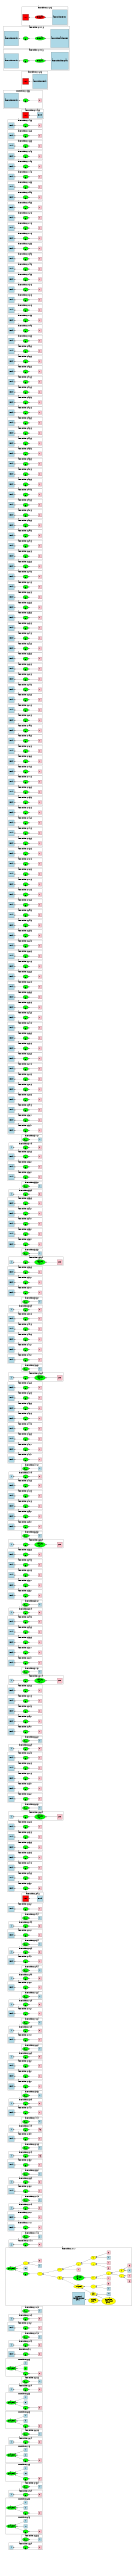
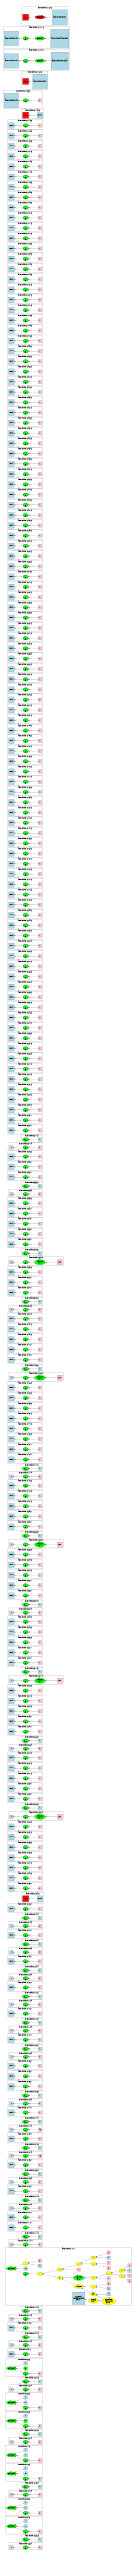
(26, 2421) -> (26, 2421)
